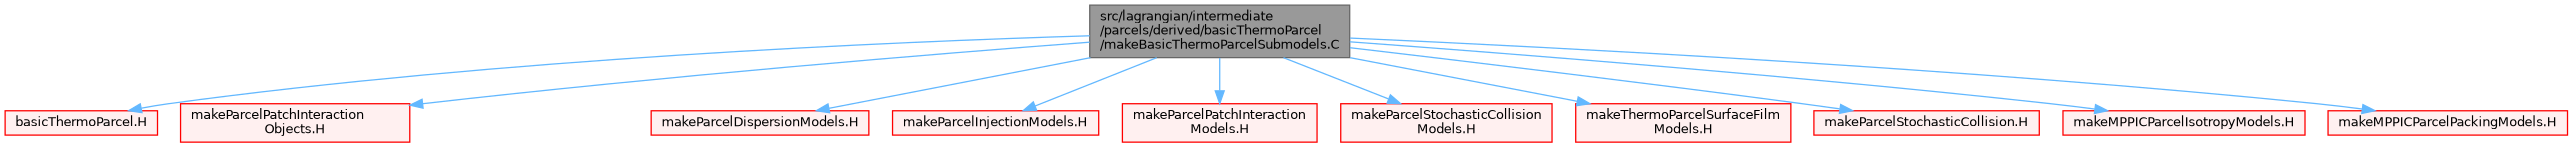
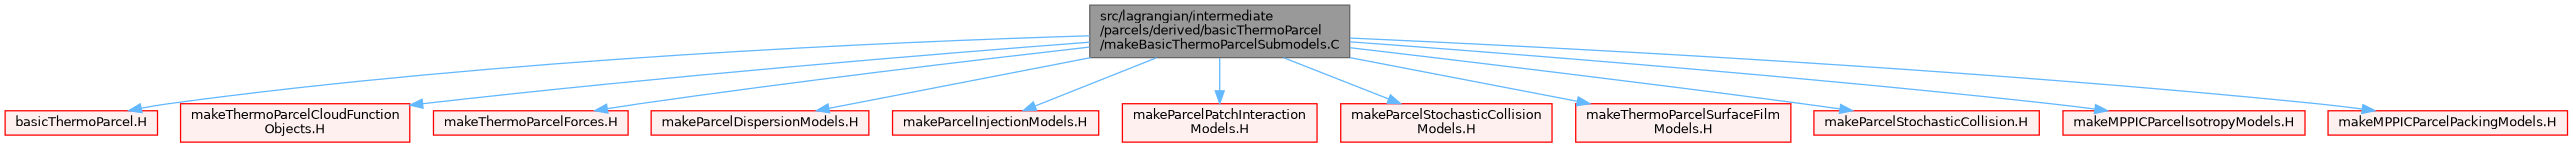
(295, 123) -> (295, 123)
none -> (531, 123)
